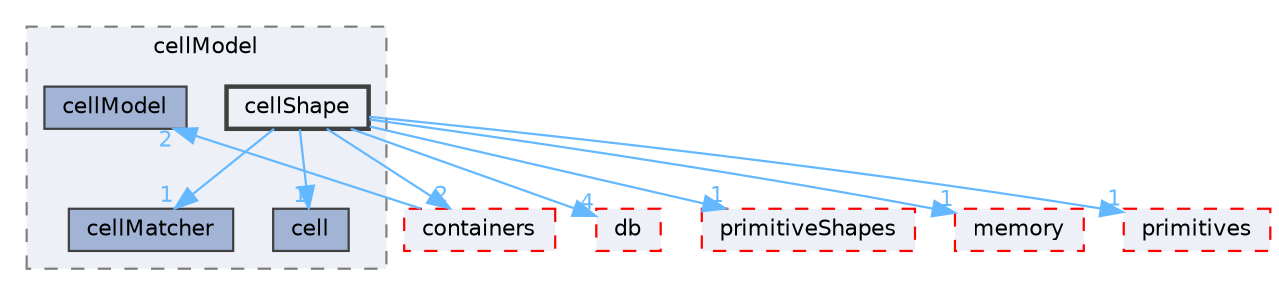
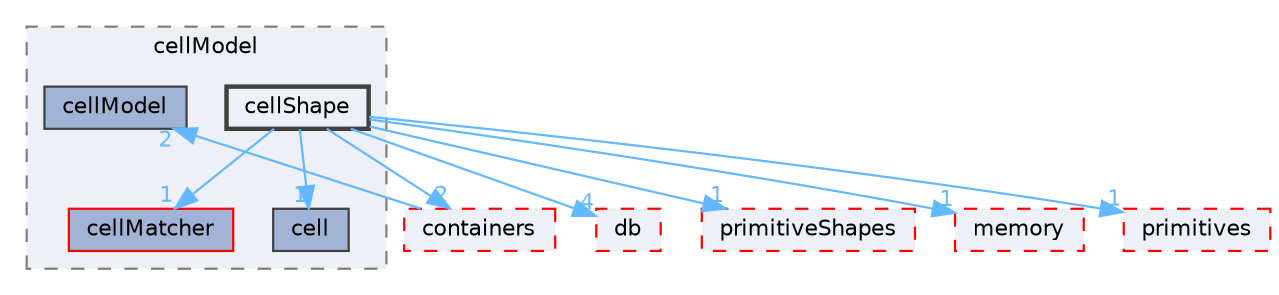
(151, 230) -> (151, 230)
